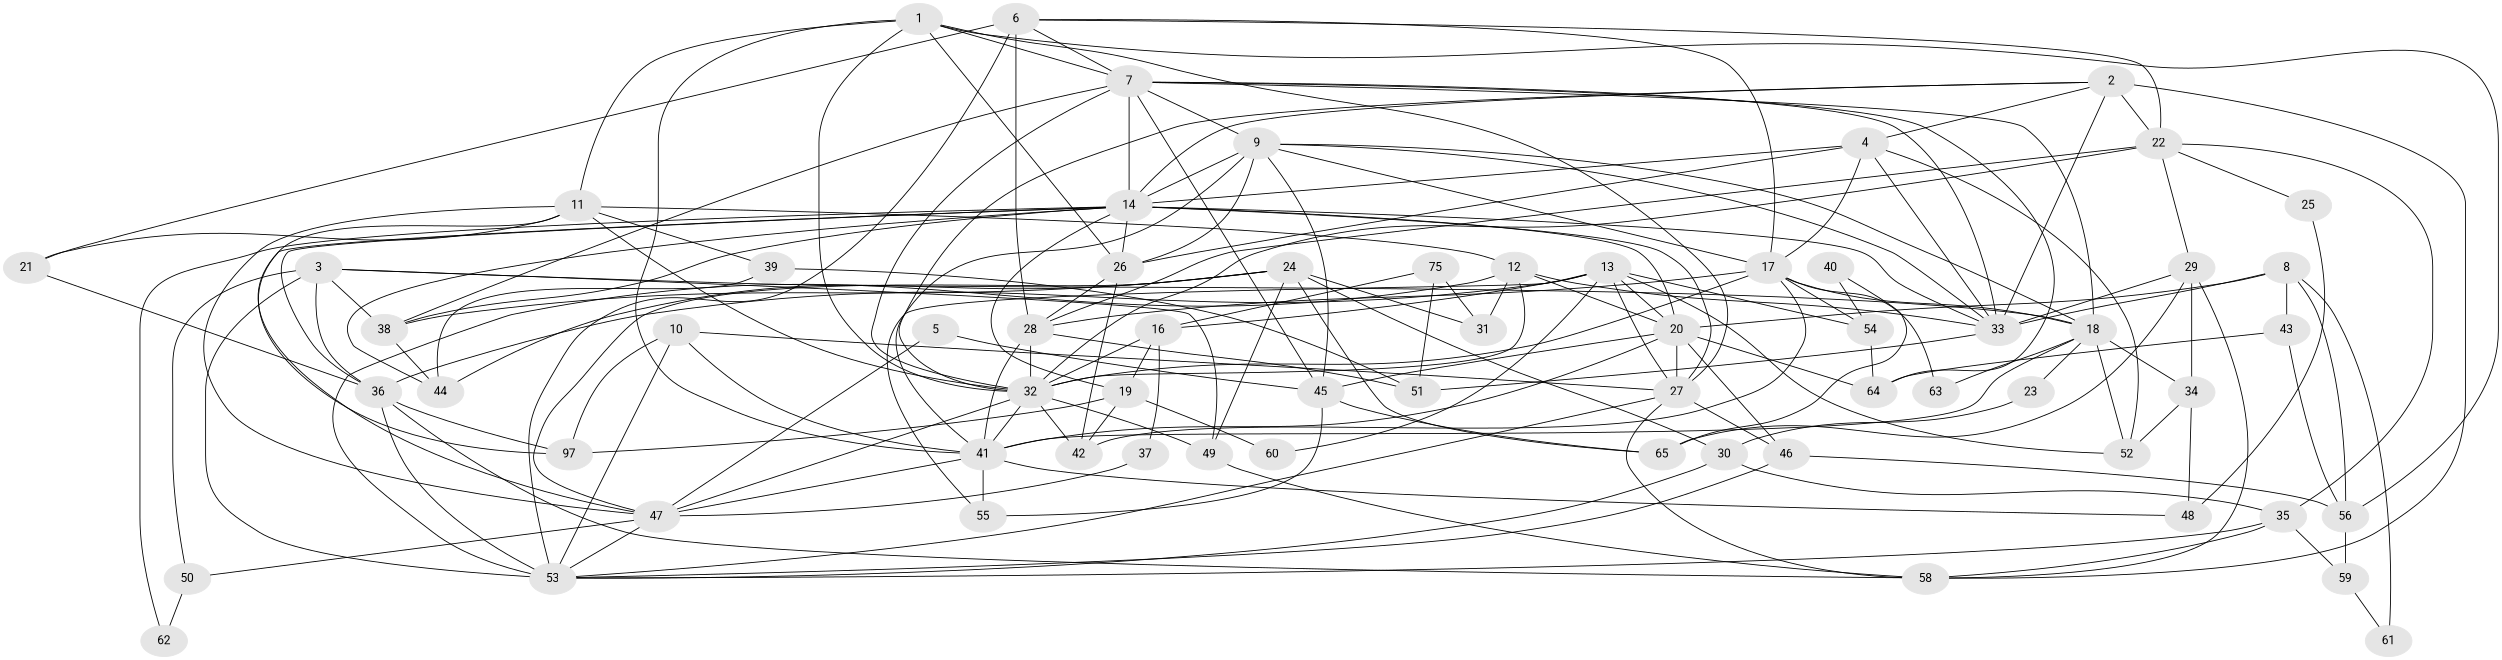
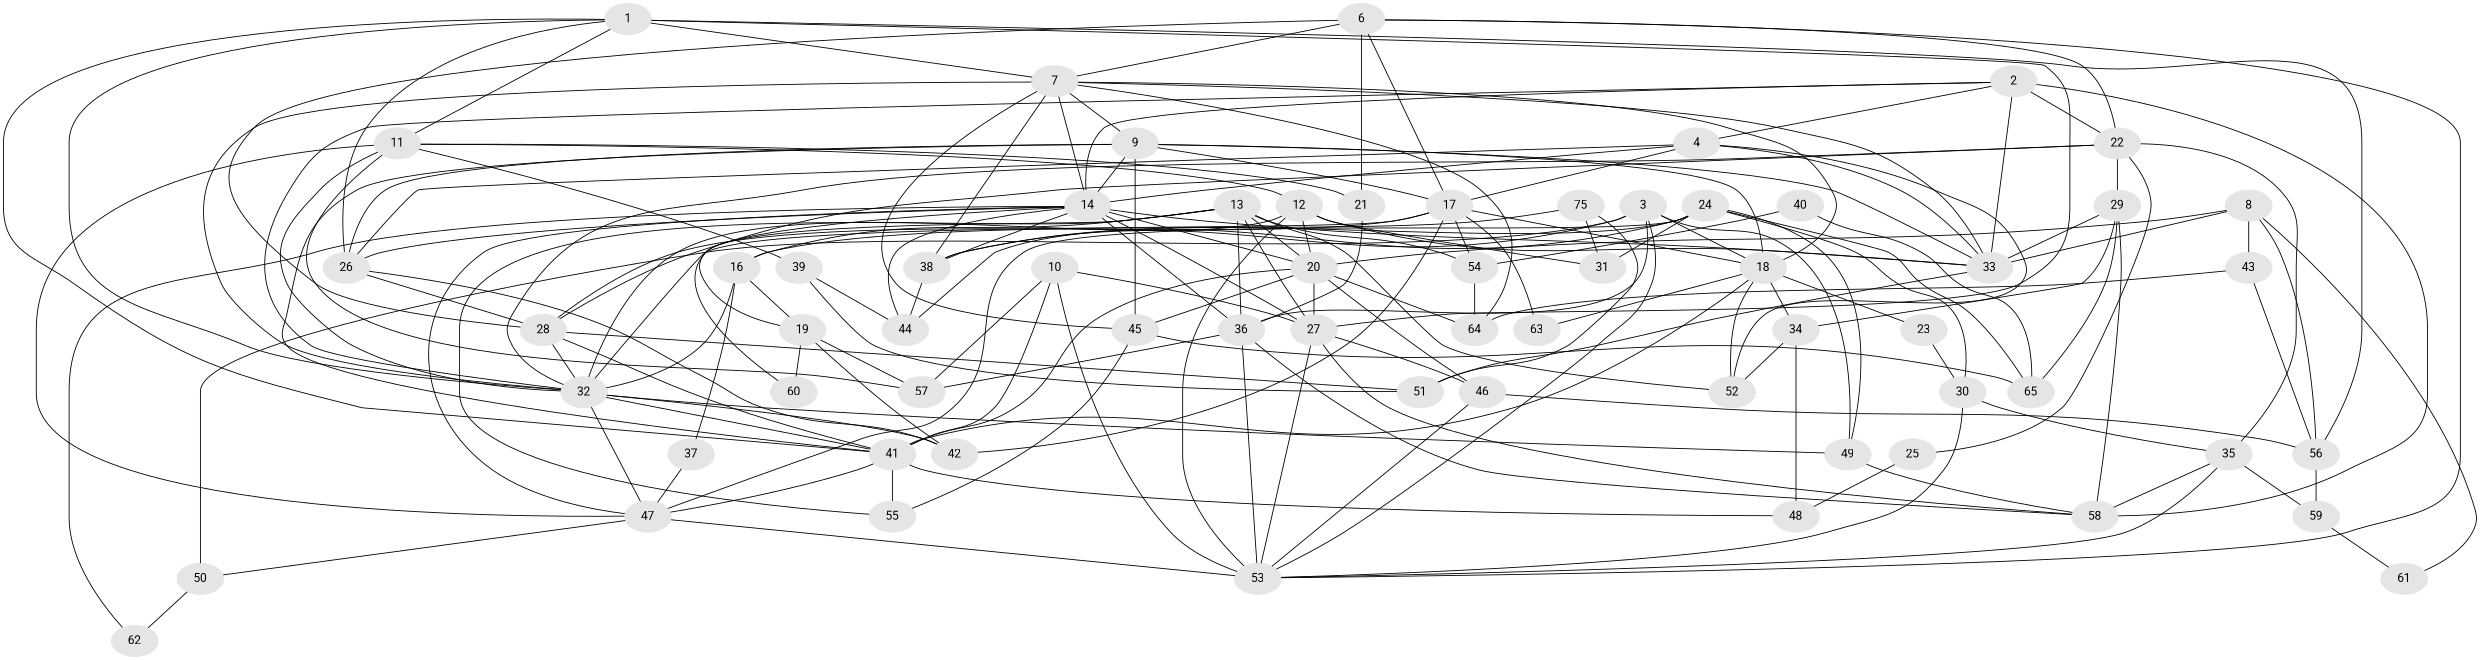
(936, 330) -> none
(569, 454) -> (922, 392)
